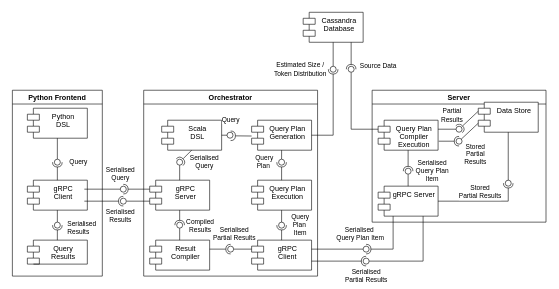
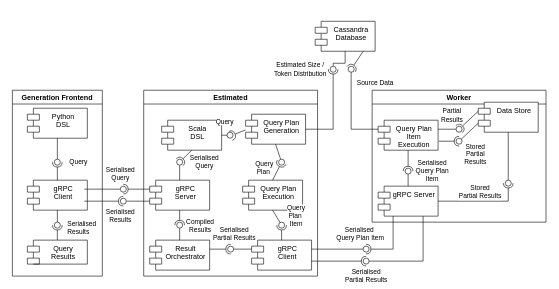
(333, 27) -> (345, 36)
(57, 98) -> (57, 98)
(231, 98) -> (231, 98)
(459, 98) -> (459, 98)
(414, 128) -> (414, 128)
(282, 135) -> (276, 129)
(282, 195) -> (273, 195)
(185, 248) -> (185, 248)
